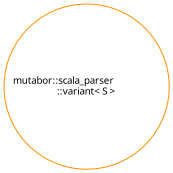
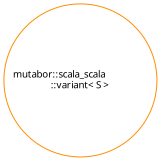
(87, 87) -> (80, 80)
